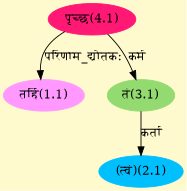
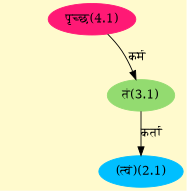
(44, 95) -> none
